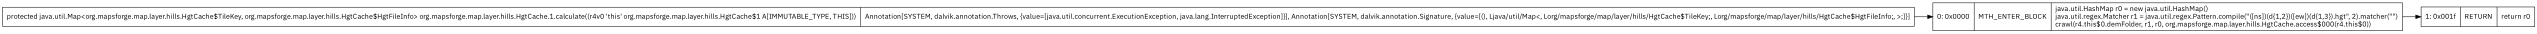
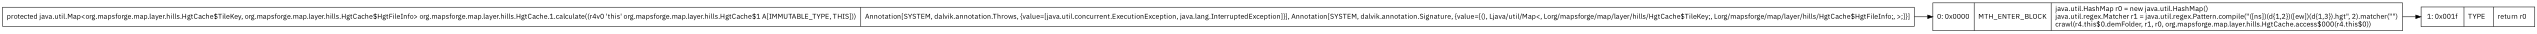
(2479, 17) -> (2477, 17)
